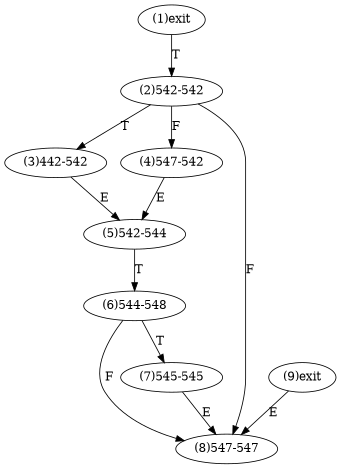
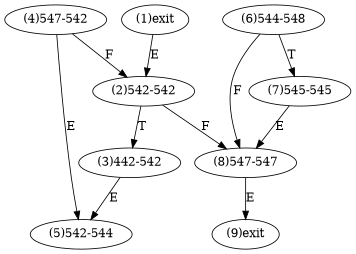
(176, 56) -> (155, 56)
(172, 123) -> (96, 53)
(135, 266) -> none
(268, 410) -> (246, 194)
